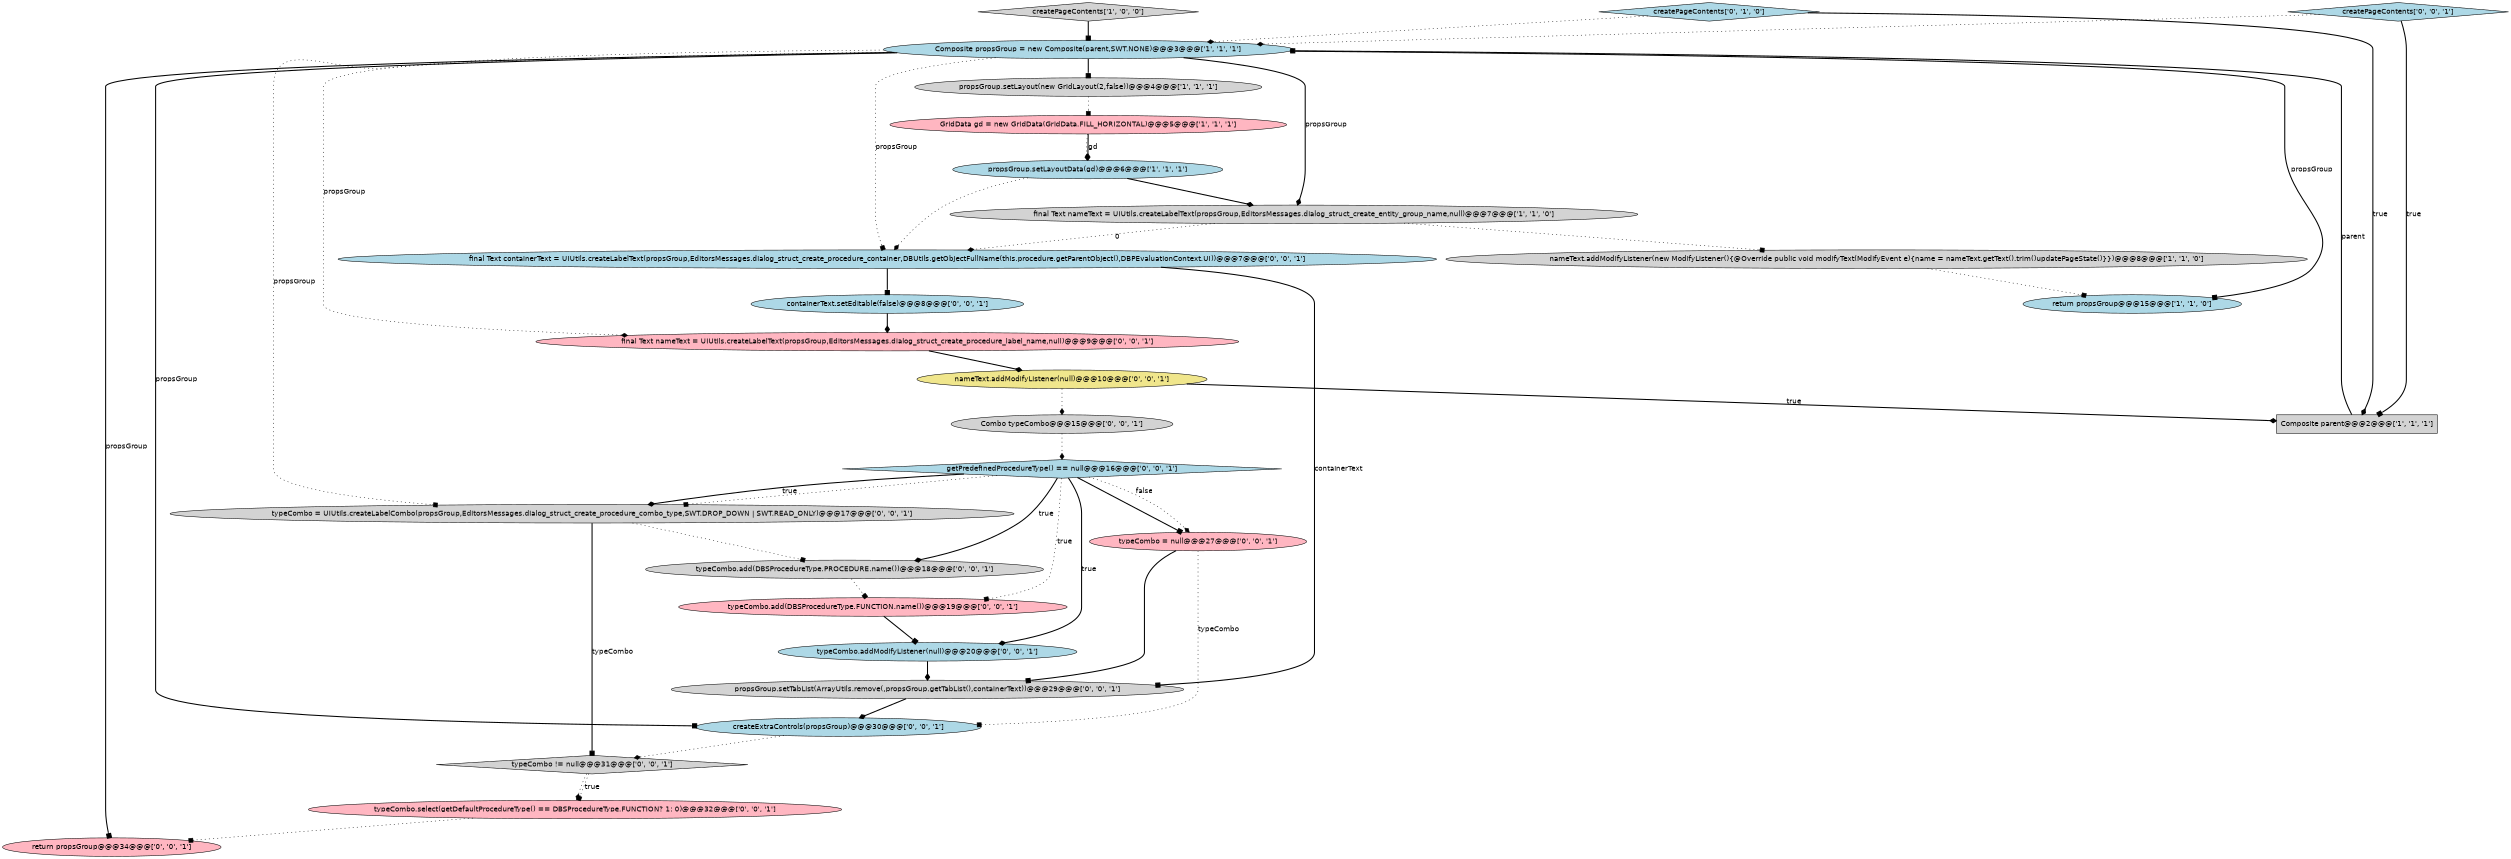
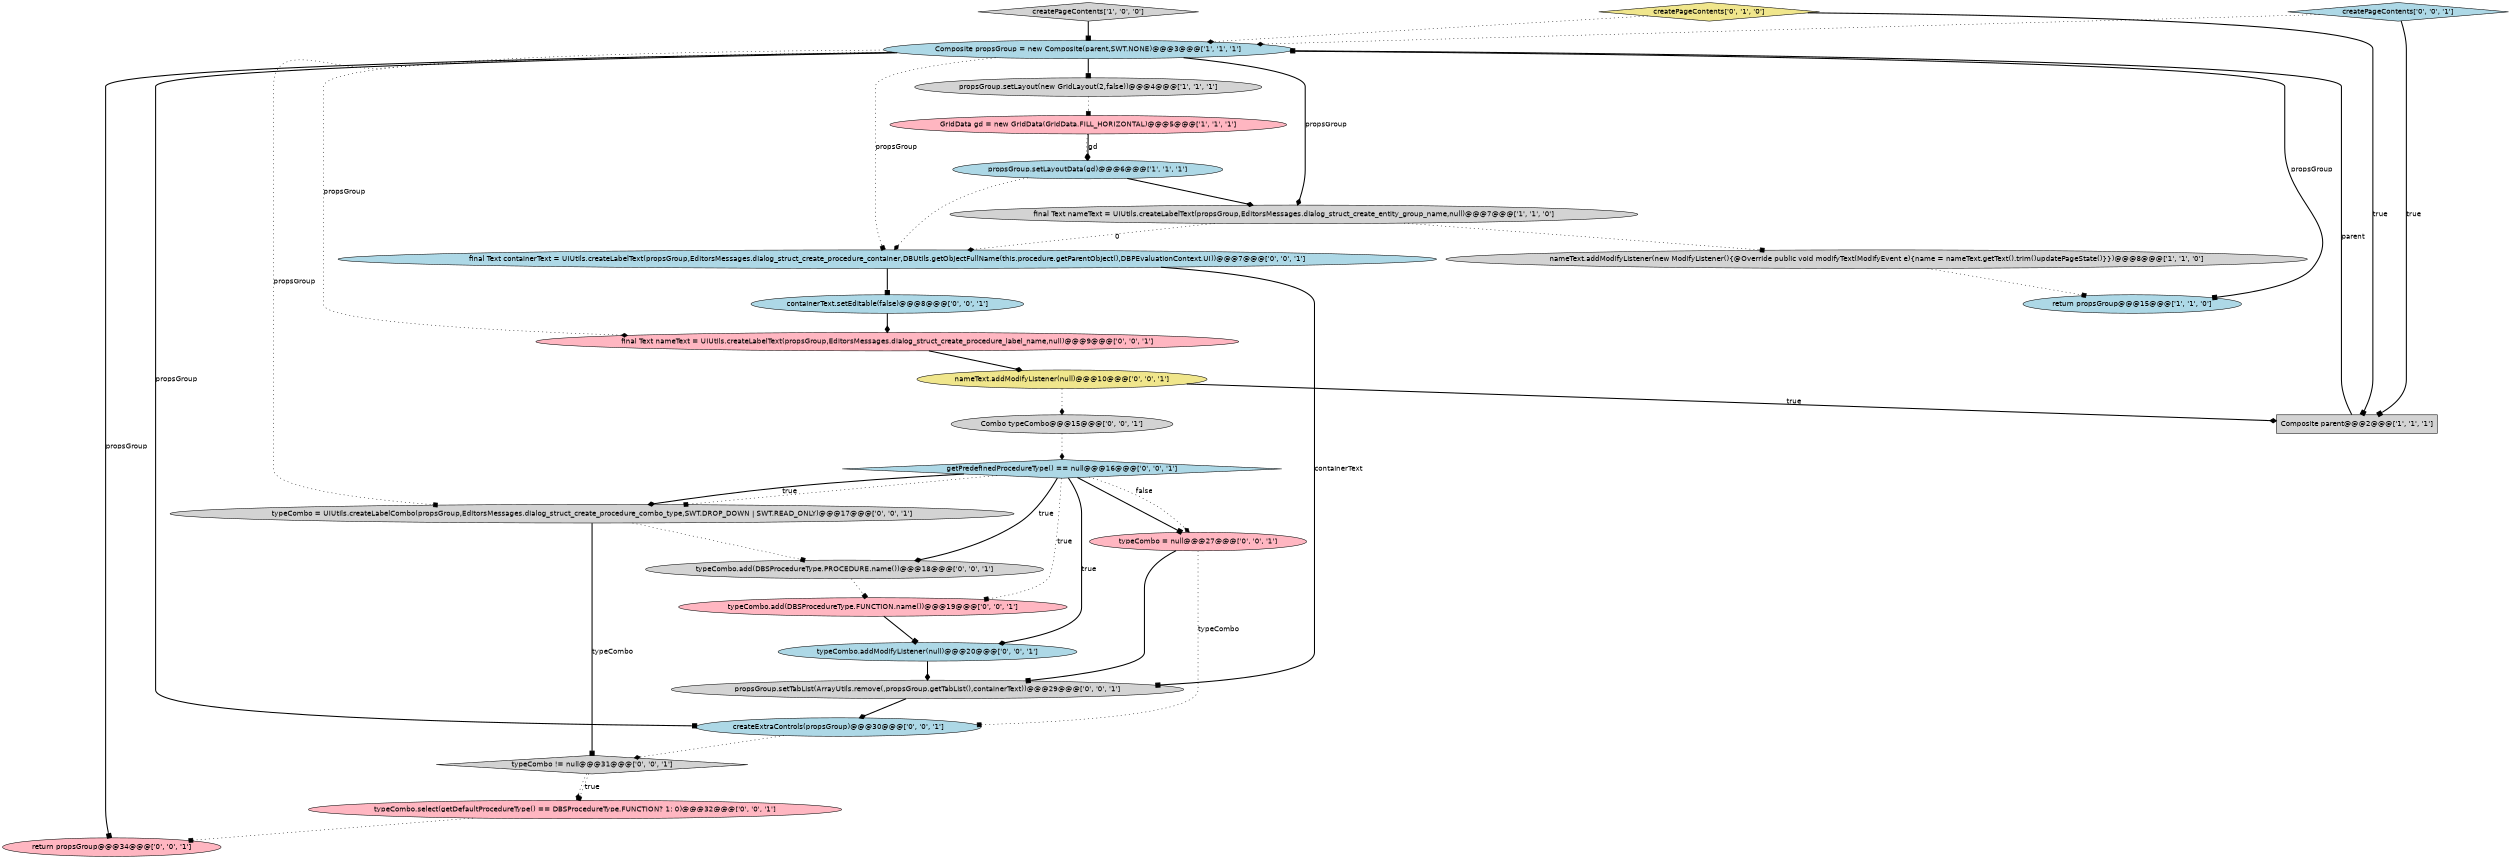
(1709, 12) -> (1709, 12)
(2273, 28) -> (2273, 28)
